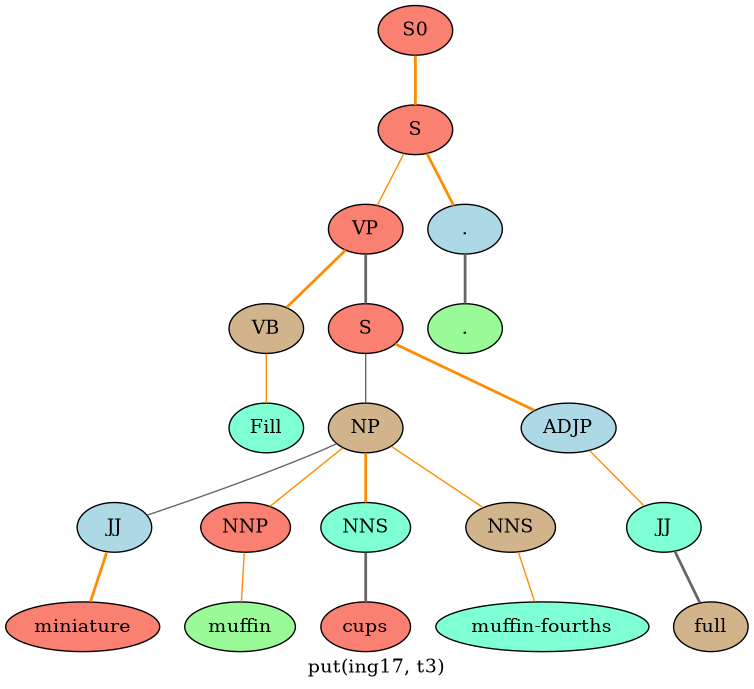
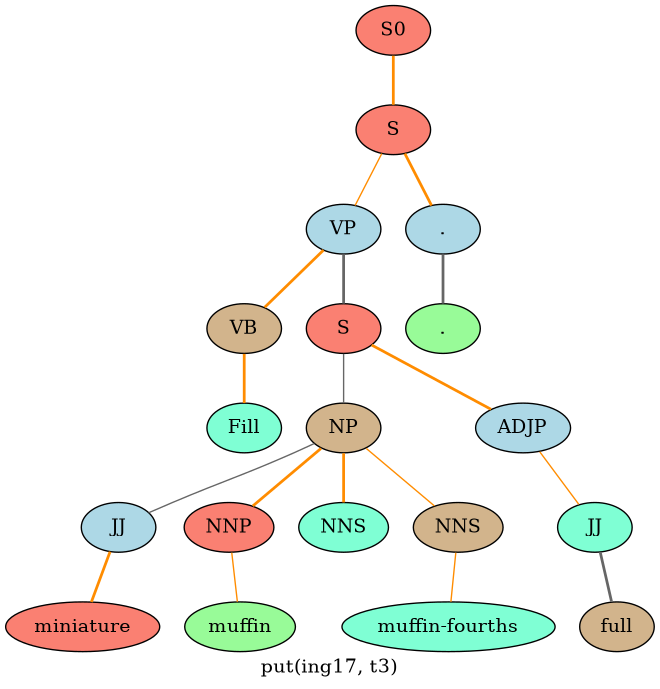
(366, 229) -> (344, 229)
(266, 378) -> (244, 378)
(306, 477) -> (287, 477)
(366, 627) -> none
